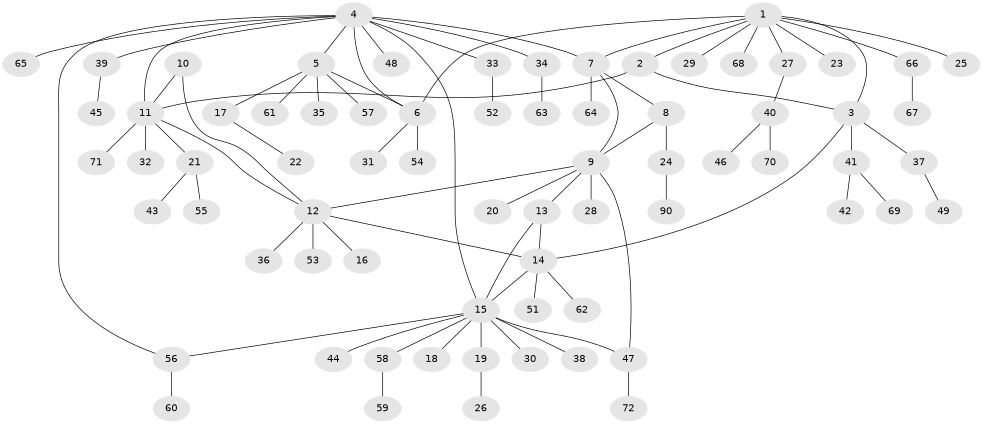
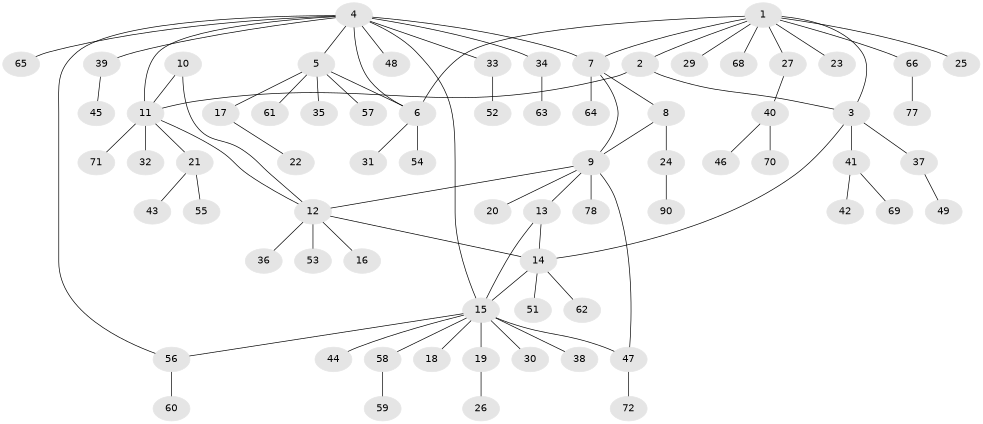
(912, 113) -> (912, 113)
(591, 212) -> (591, 212)
